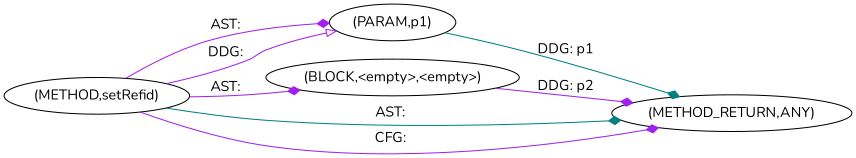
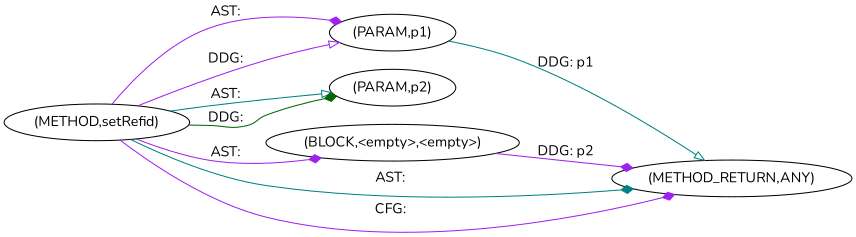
(557, 60) -> (578, 86)
none -> (393, 88)
